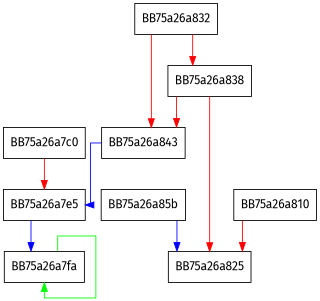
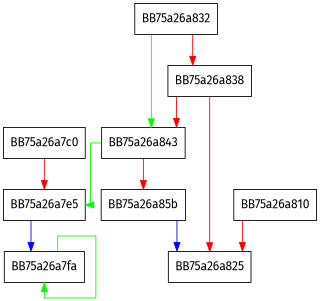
(151, 77) -> (151, 77)
(91, 169) -> (91, 169)
none -> (143, 170)
